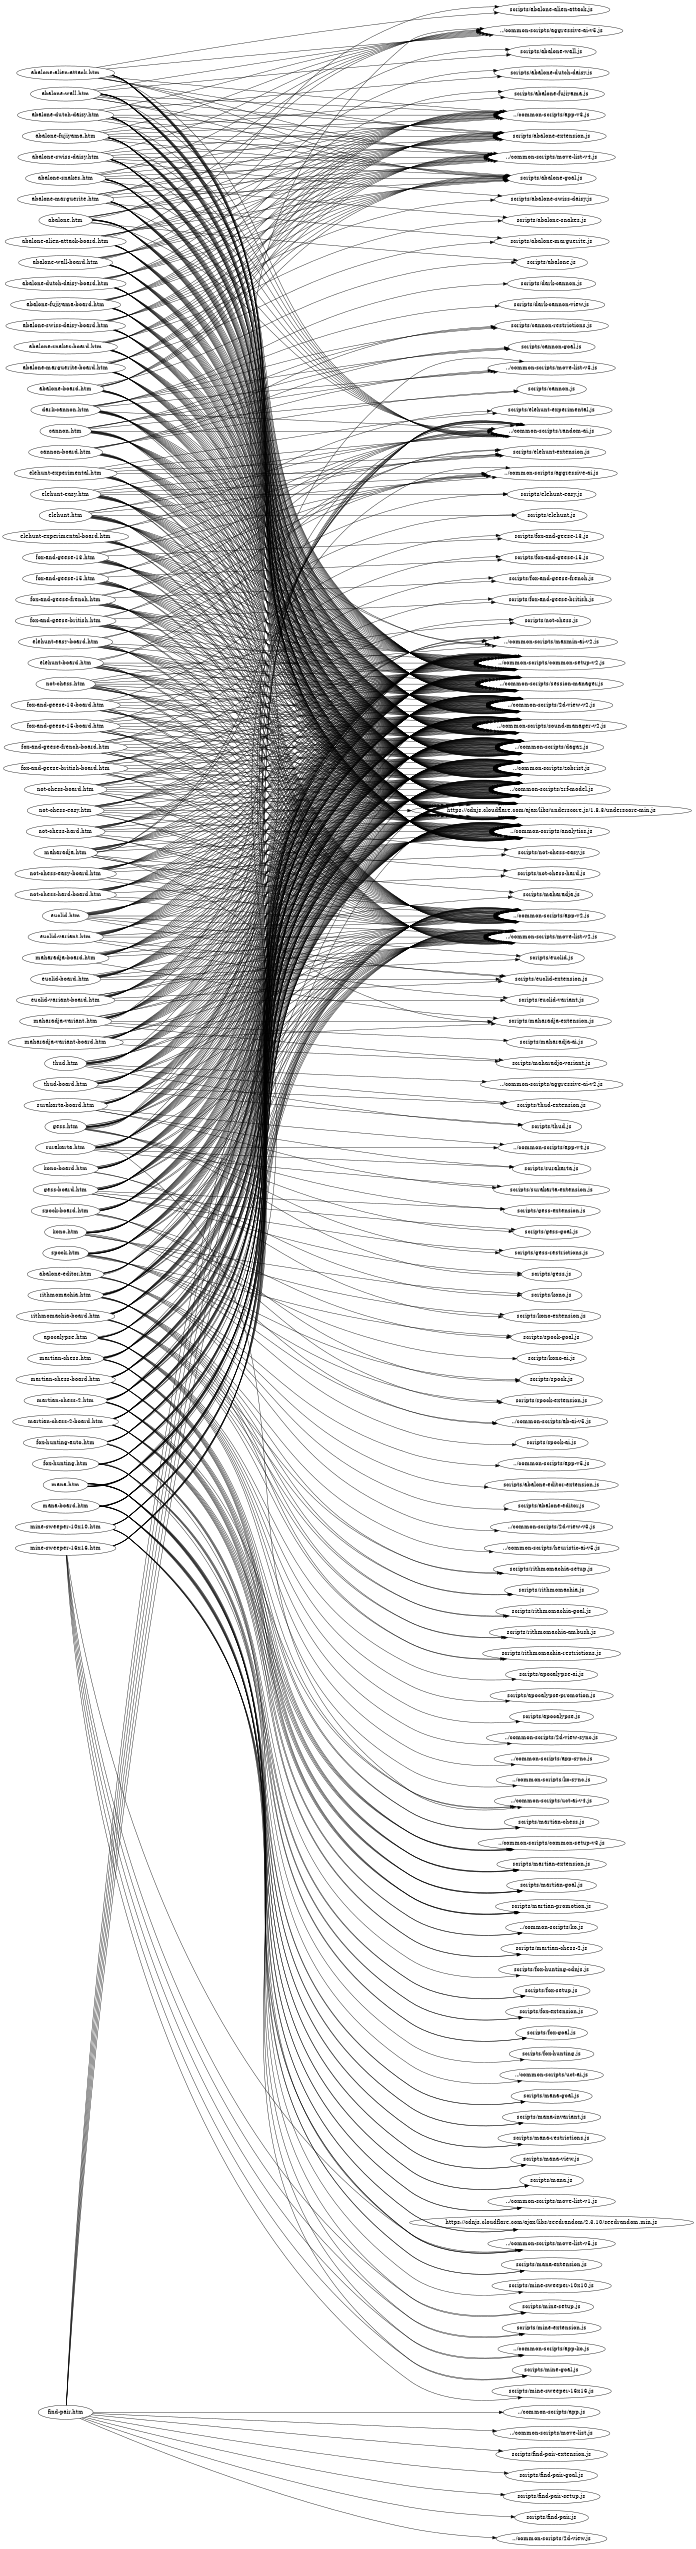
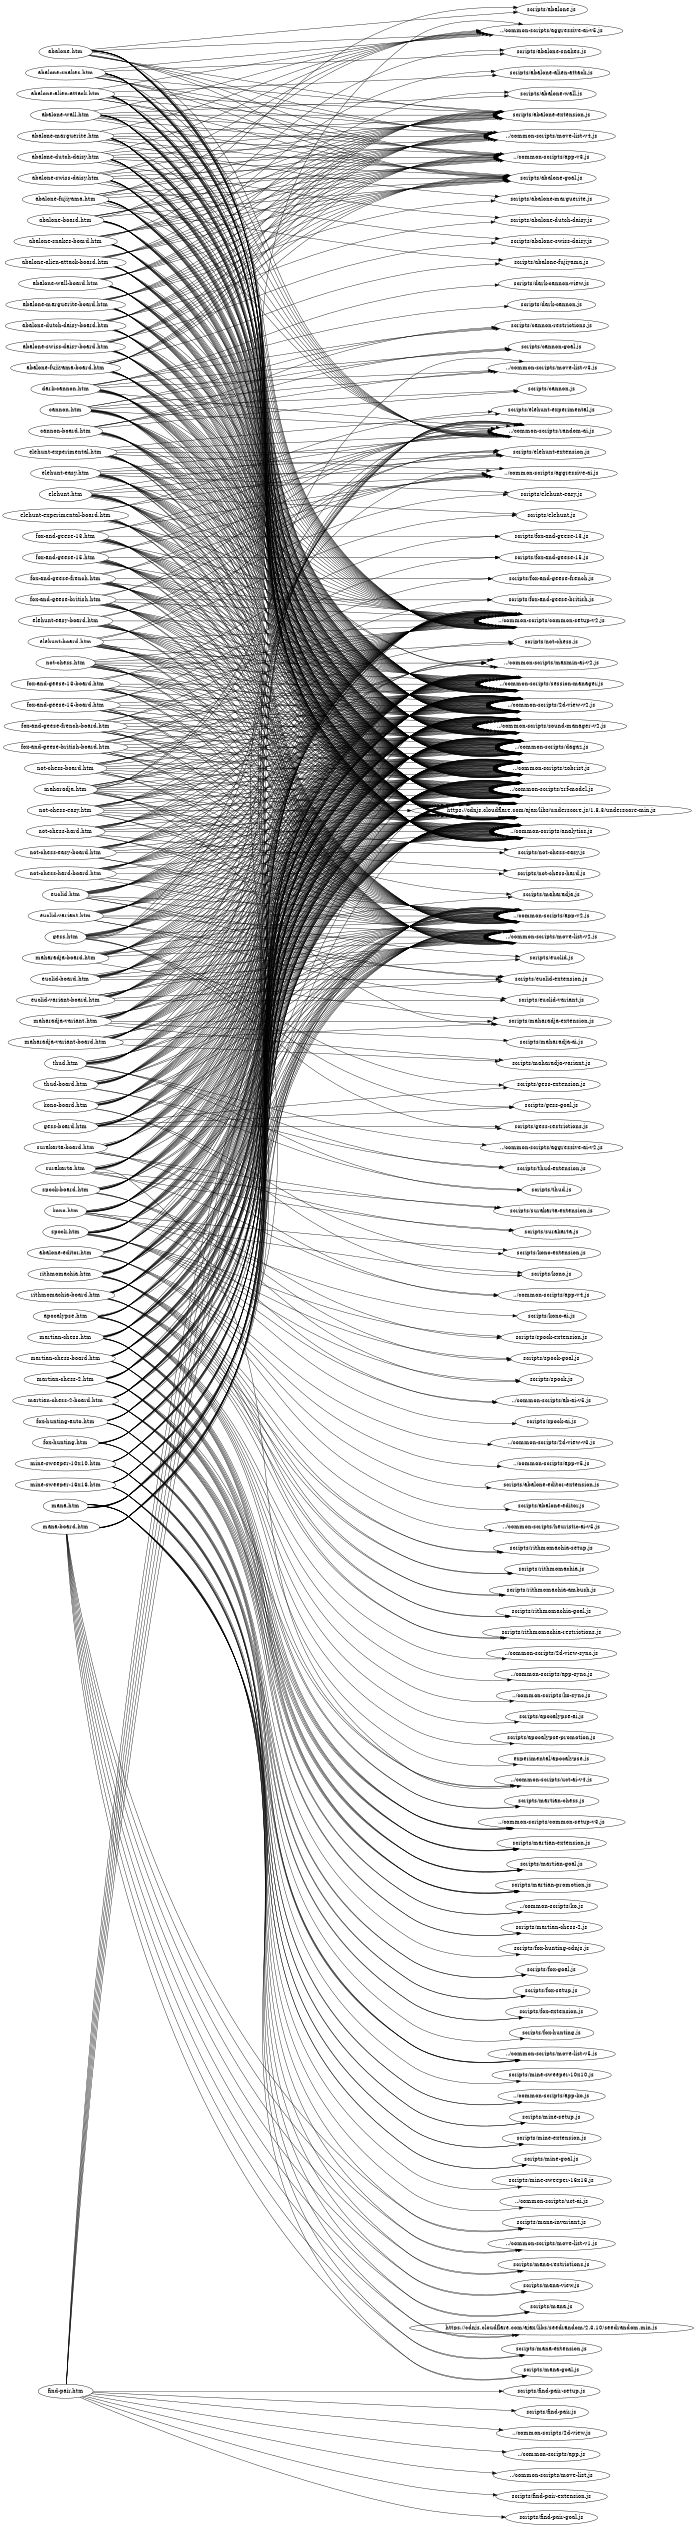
none -> (214, 92)
(552, 1274) -> none
(552, 1717) -> (552, 1759)
